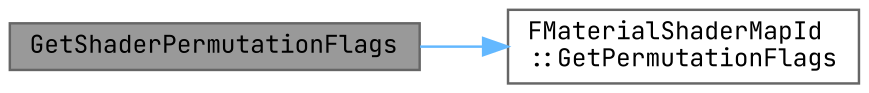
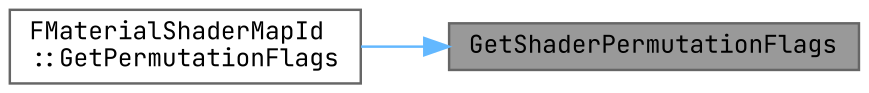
(451, 47) -> (393, 47)
